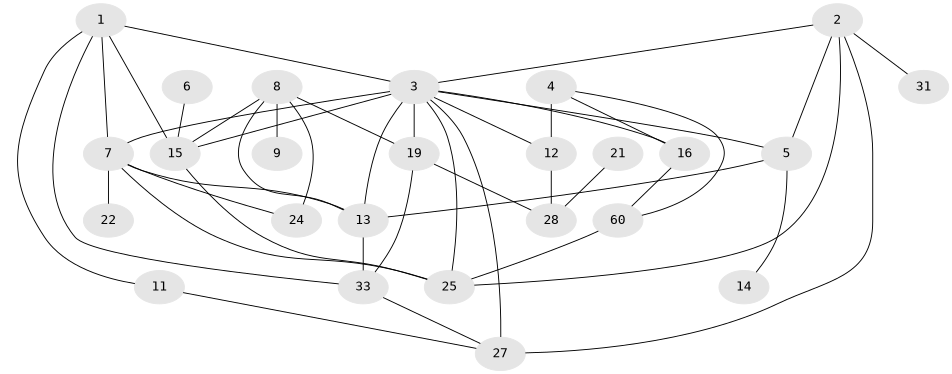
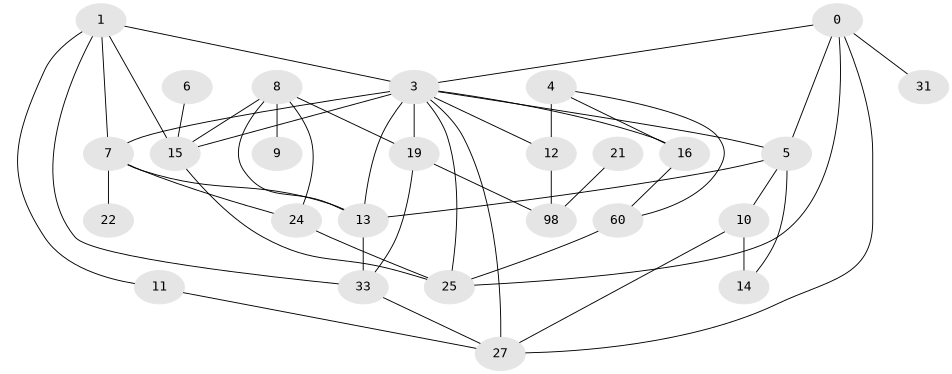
(838, 20) -> (838, 20)
(551, 220) -> (551, 220)
none -> (744, 220)
(263, 253) -> (372, 255)
